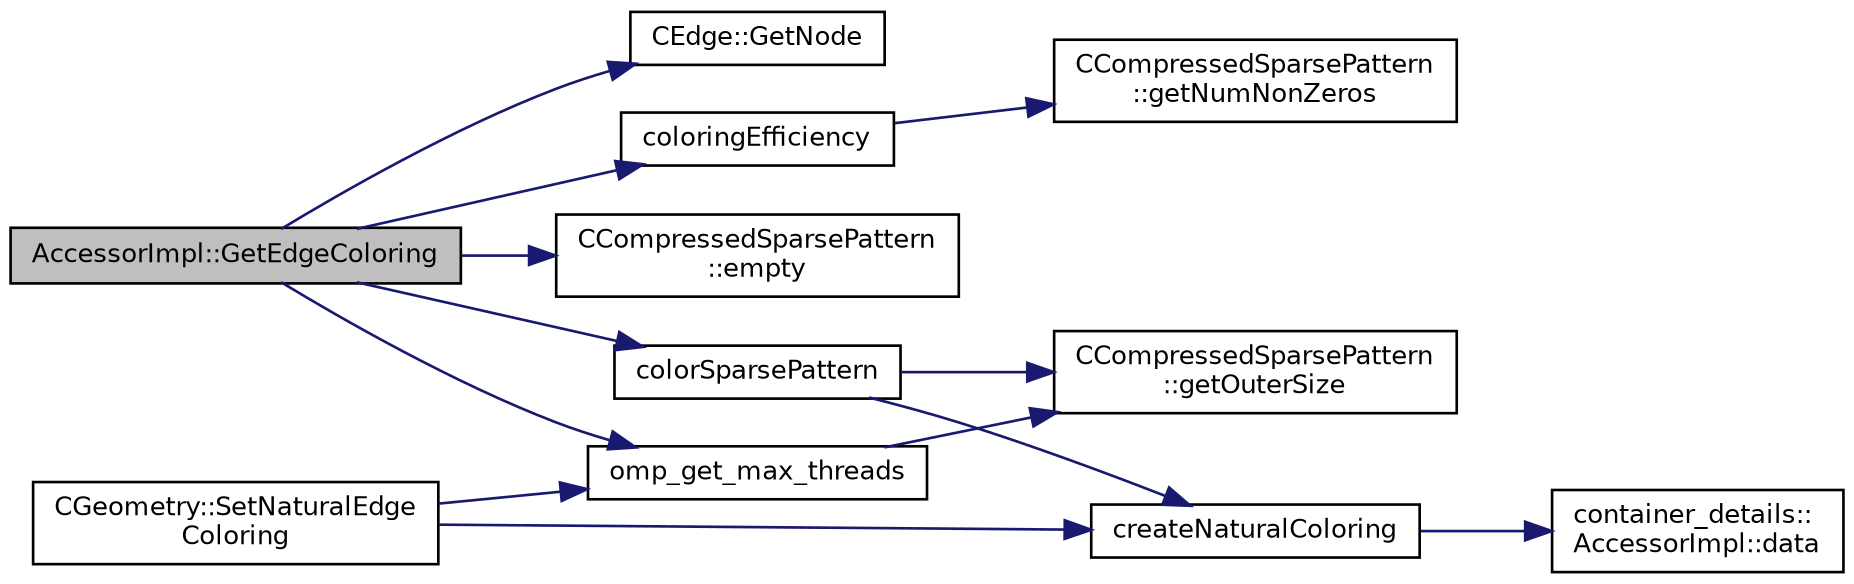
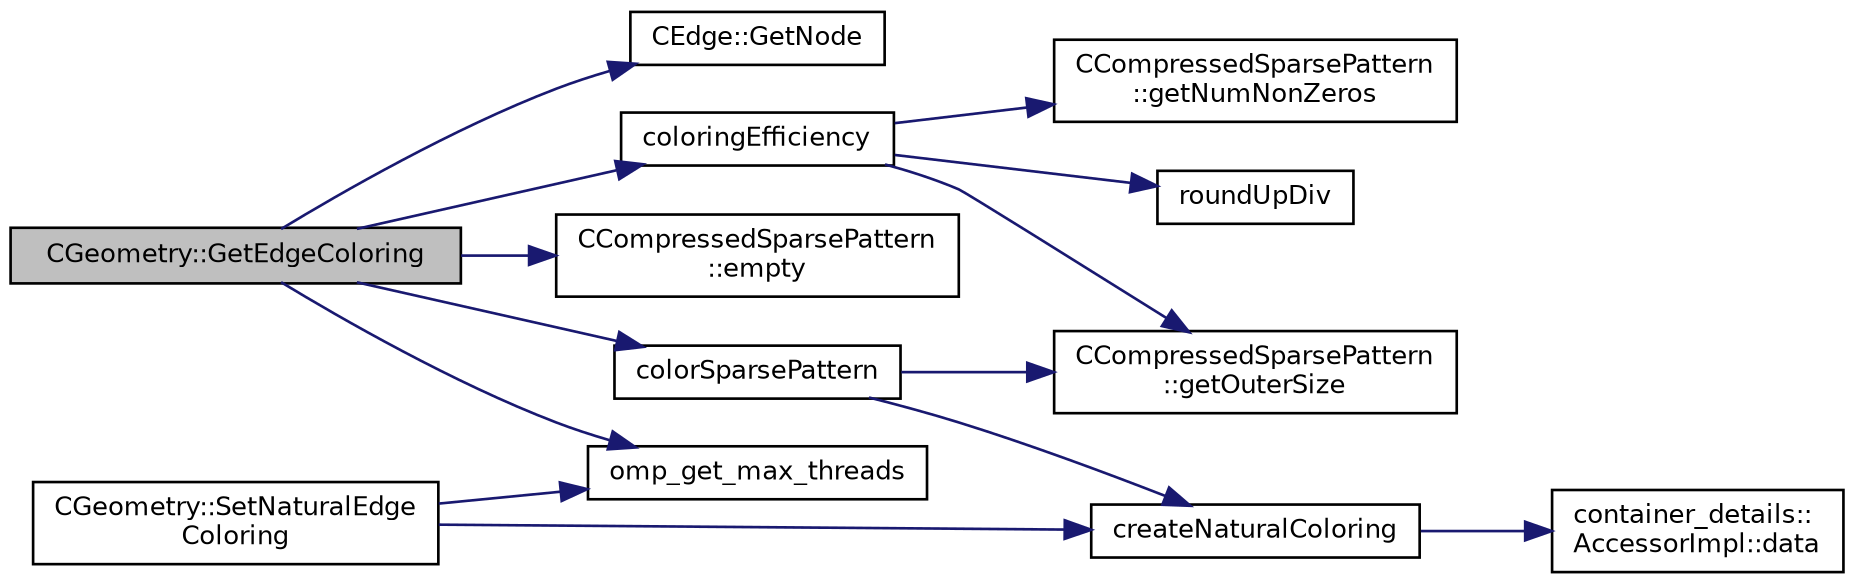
none -> (1255, 197)
(236, 256) -> (236, 256)
(943, 435) -> (1030, 233)
